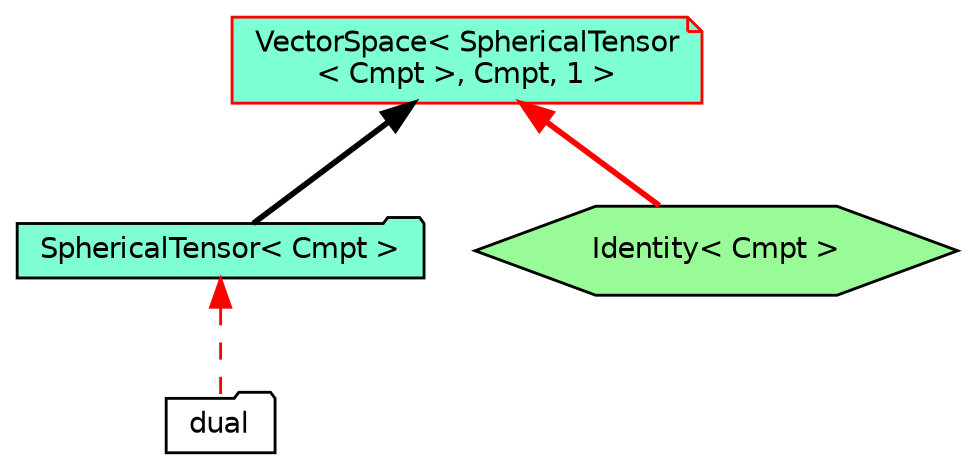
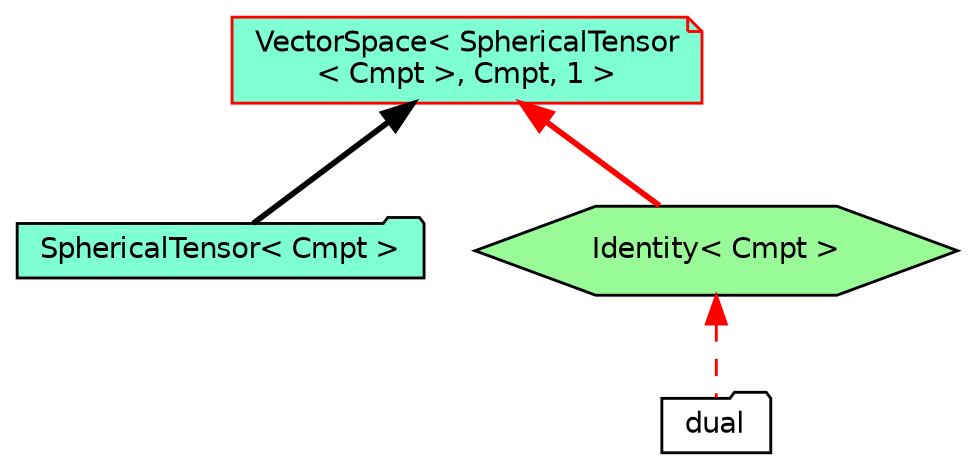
(221, 353) -> (716, 361)
